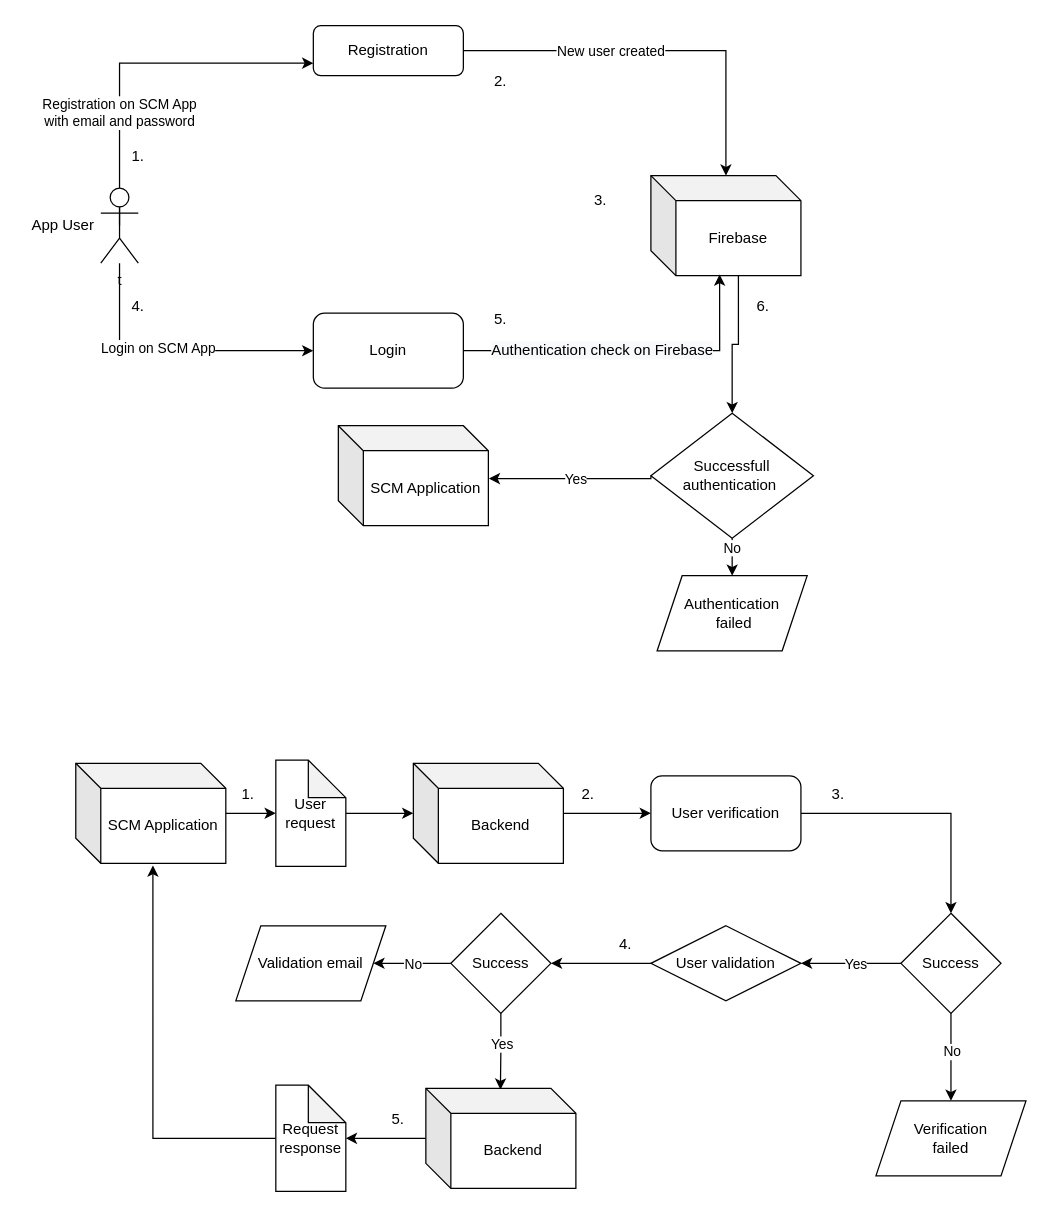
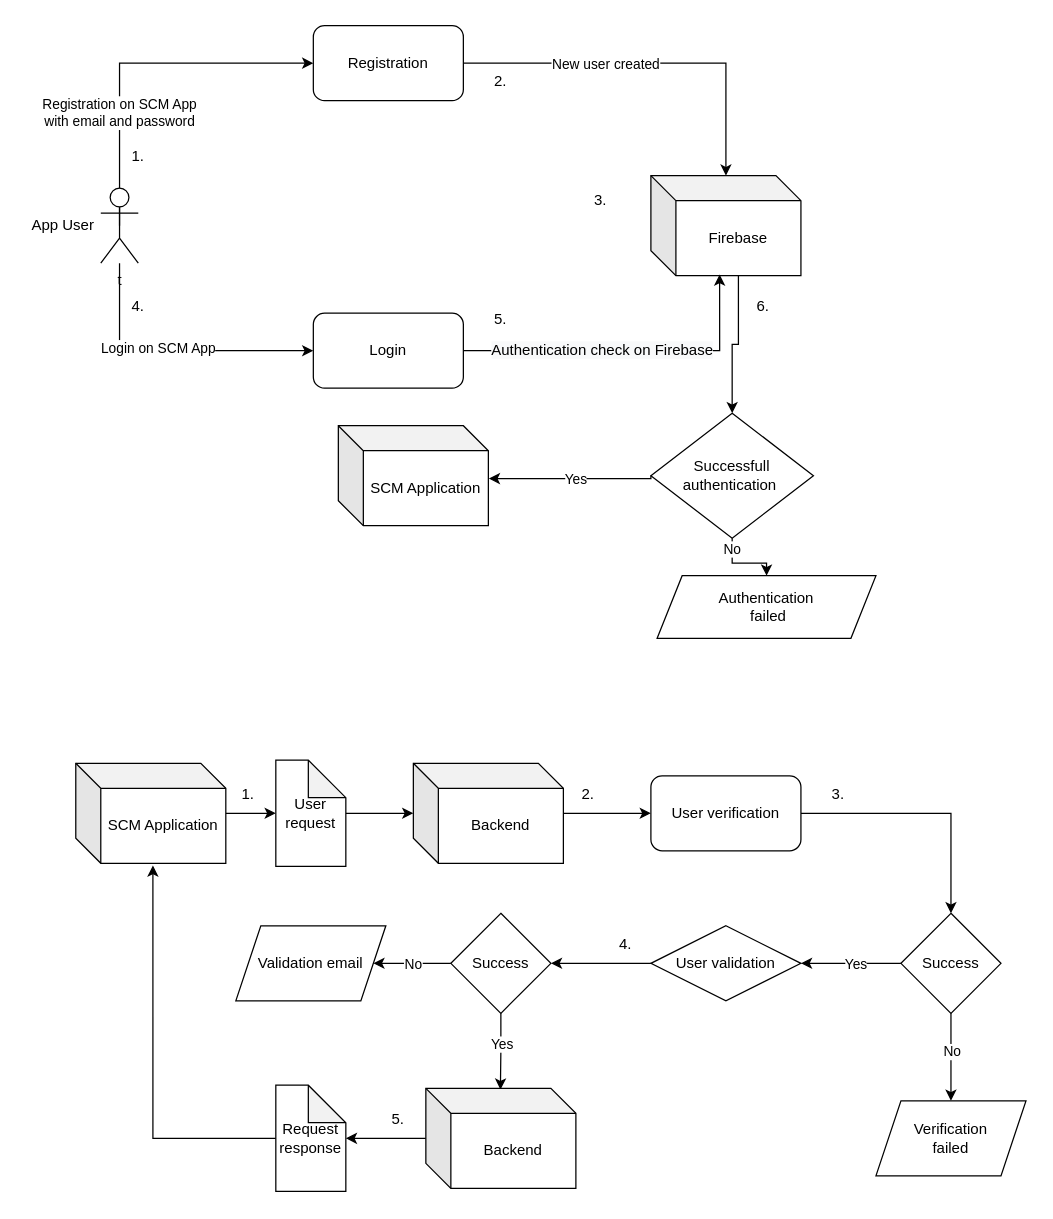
(388, 51) -> (388, 63)
(732, 613) -> (766, 607)
